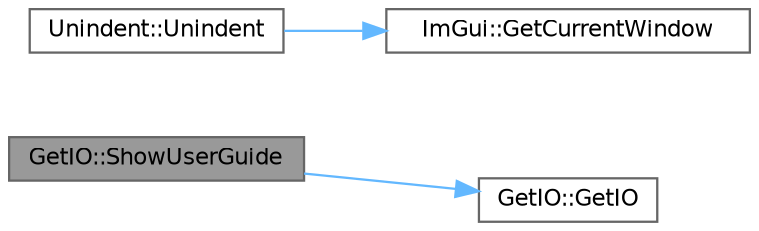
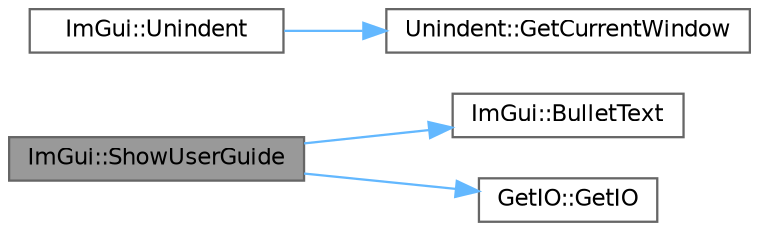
(157, 31) -> (157, 31)
(568, 31) -> (568, 31)
none -> (568, 115)
(157, 159) -> (157, 159)
